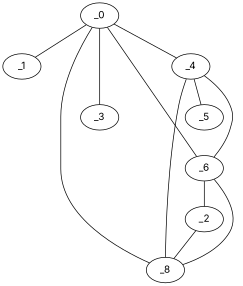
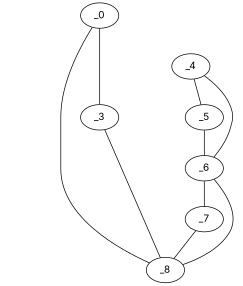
(145, 41) -> none
(22, 66) -> none
(152, 92) -> (204, 143)
(170, 167) -> (133, 194)
(204, 219) -> (204, 219)
